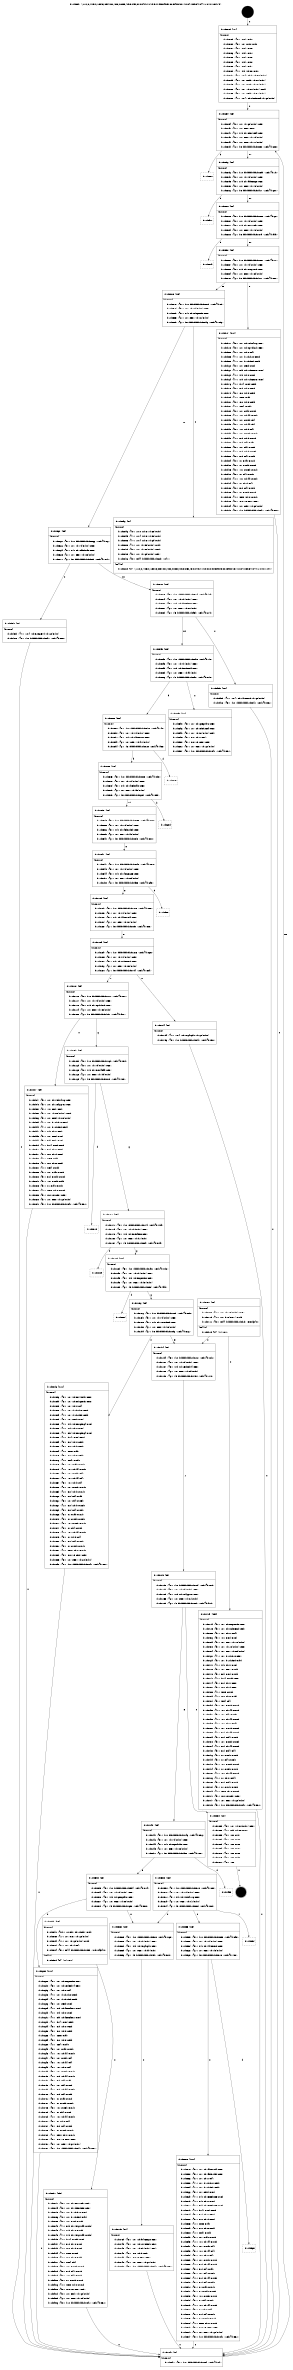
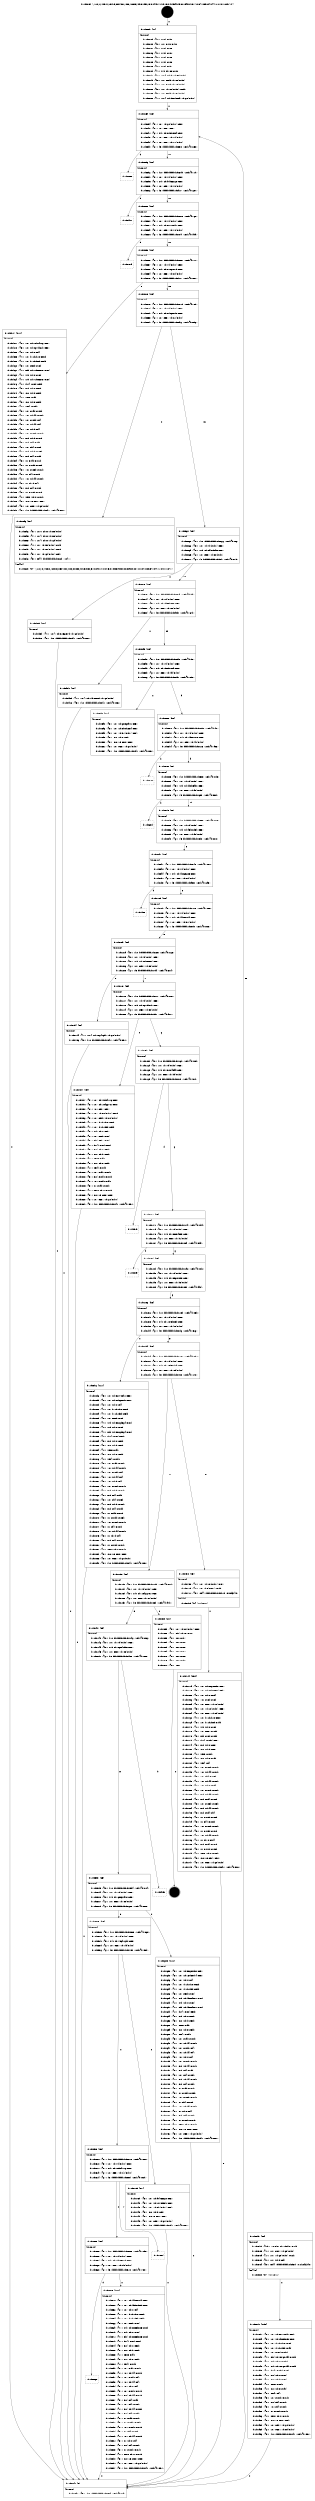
(120, 1317) -> none
(206, 1339) -> (188, 1474)
(164, 1916) -> (118, 2049)
